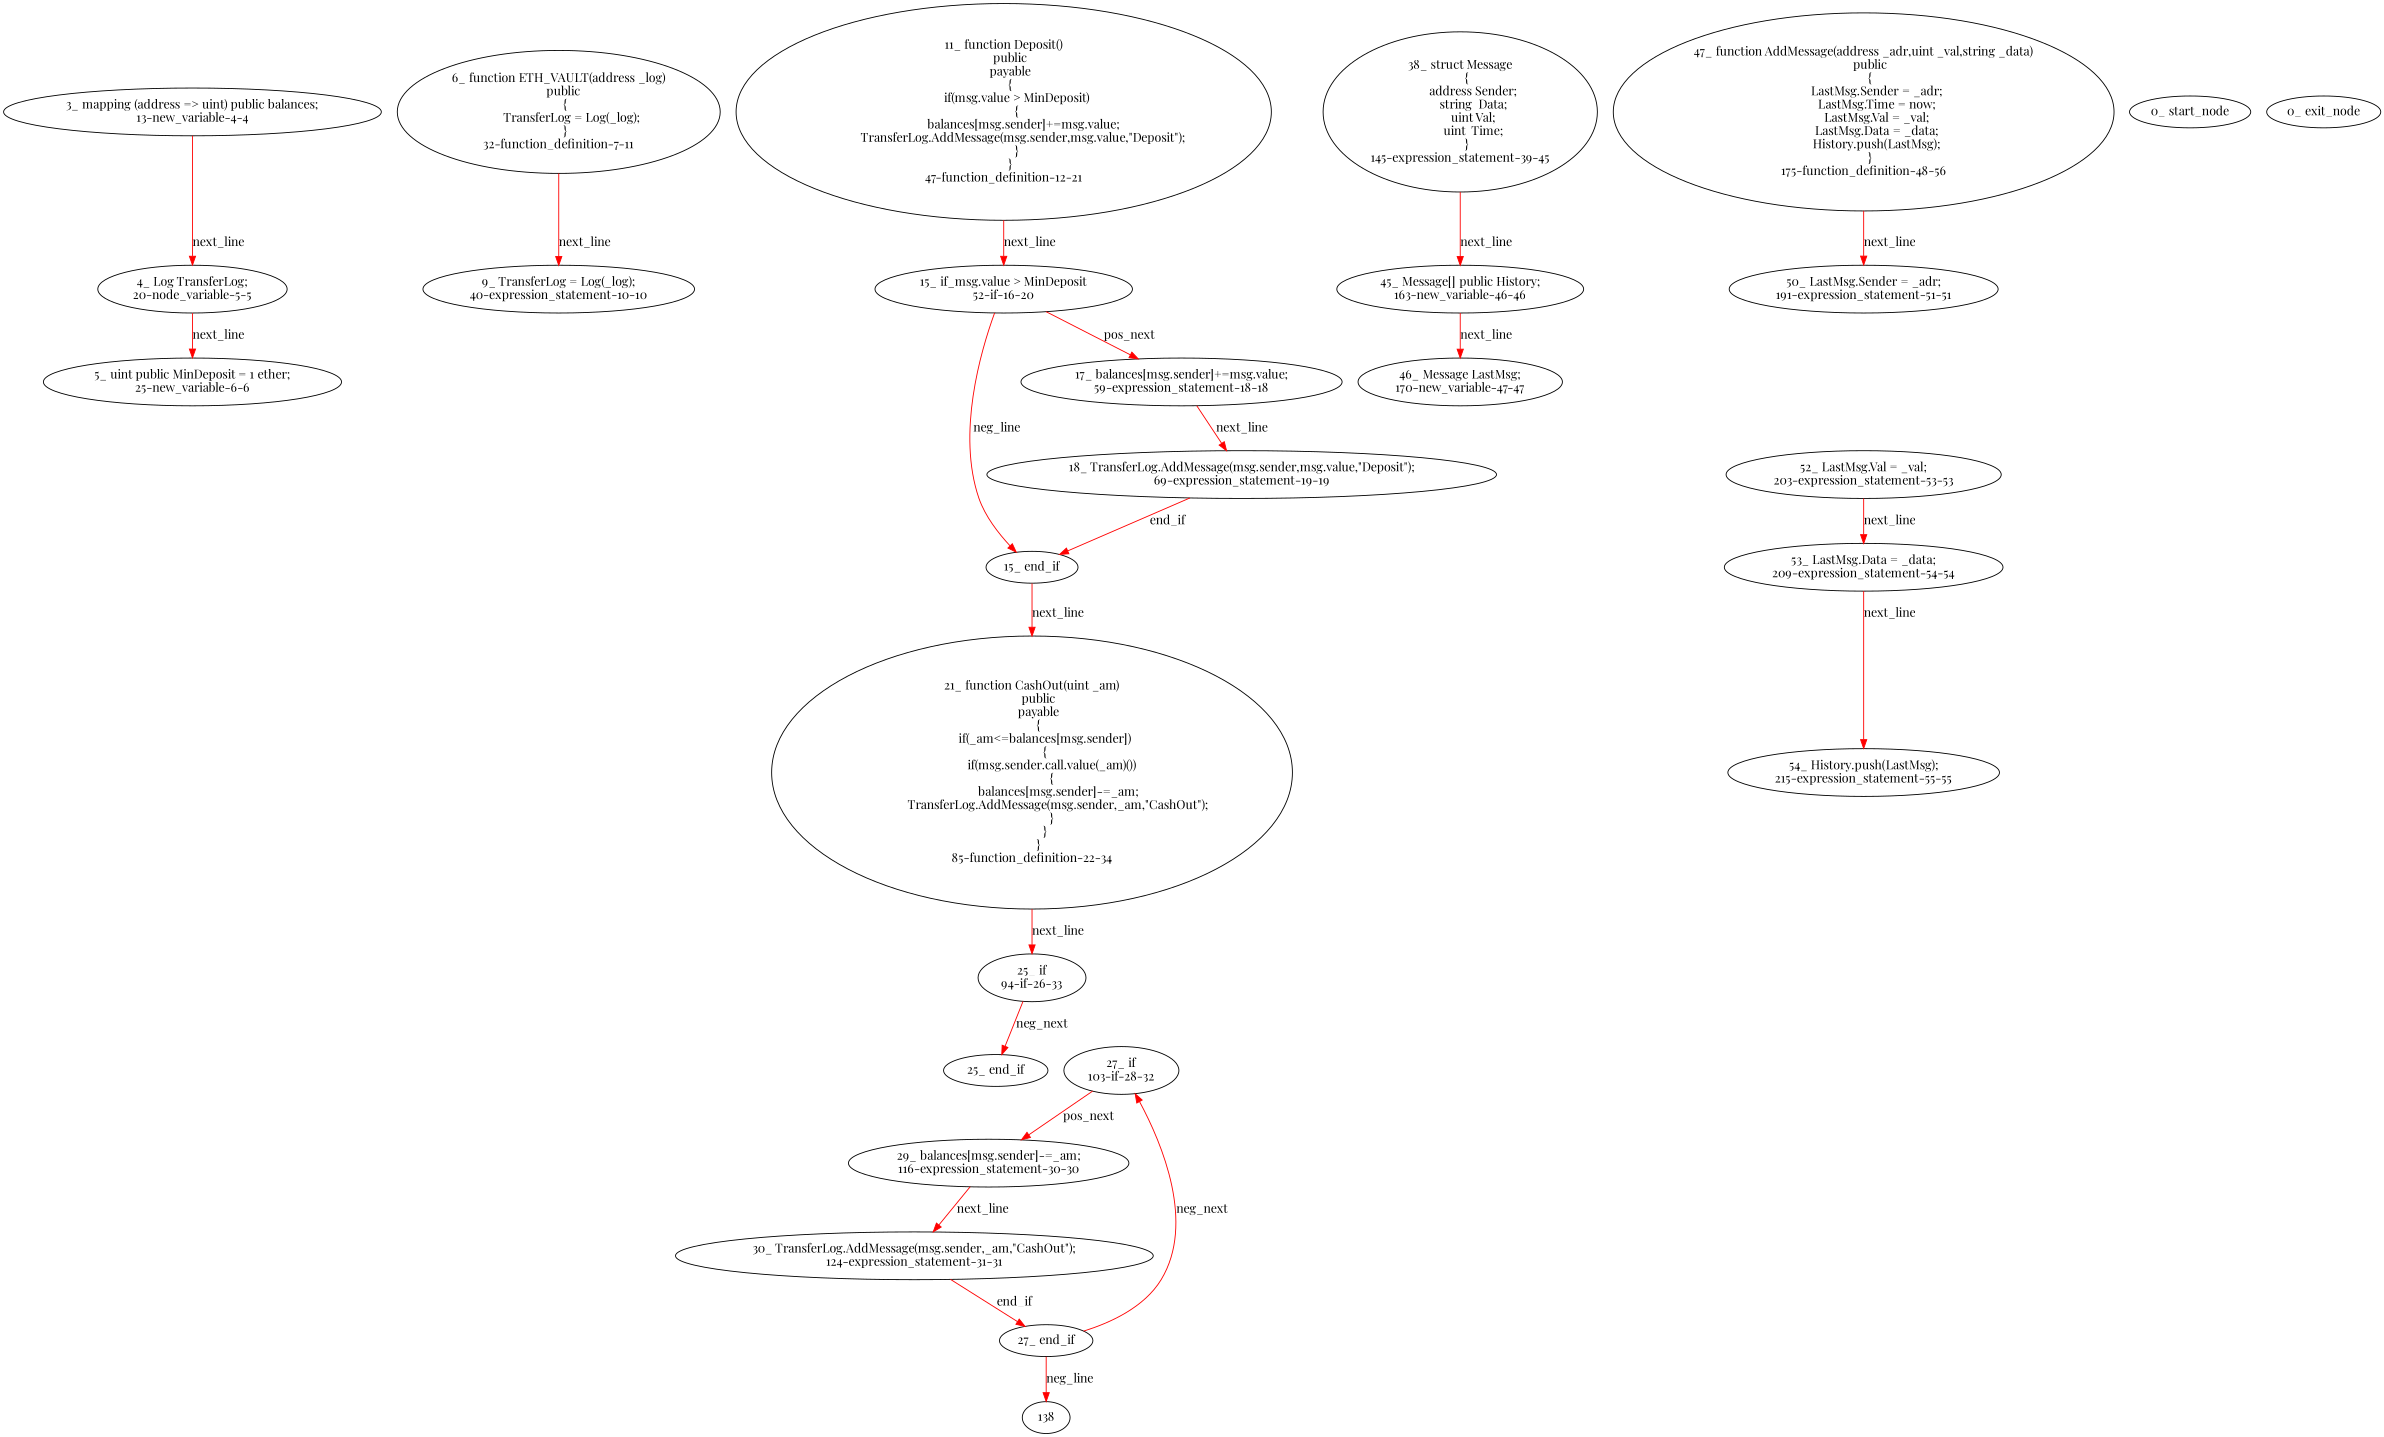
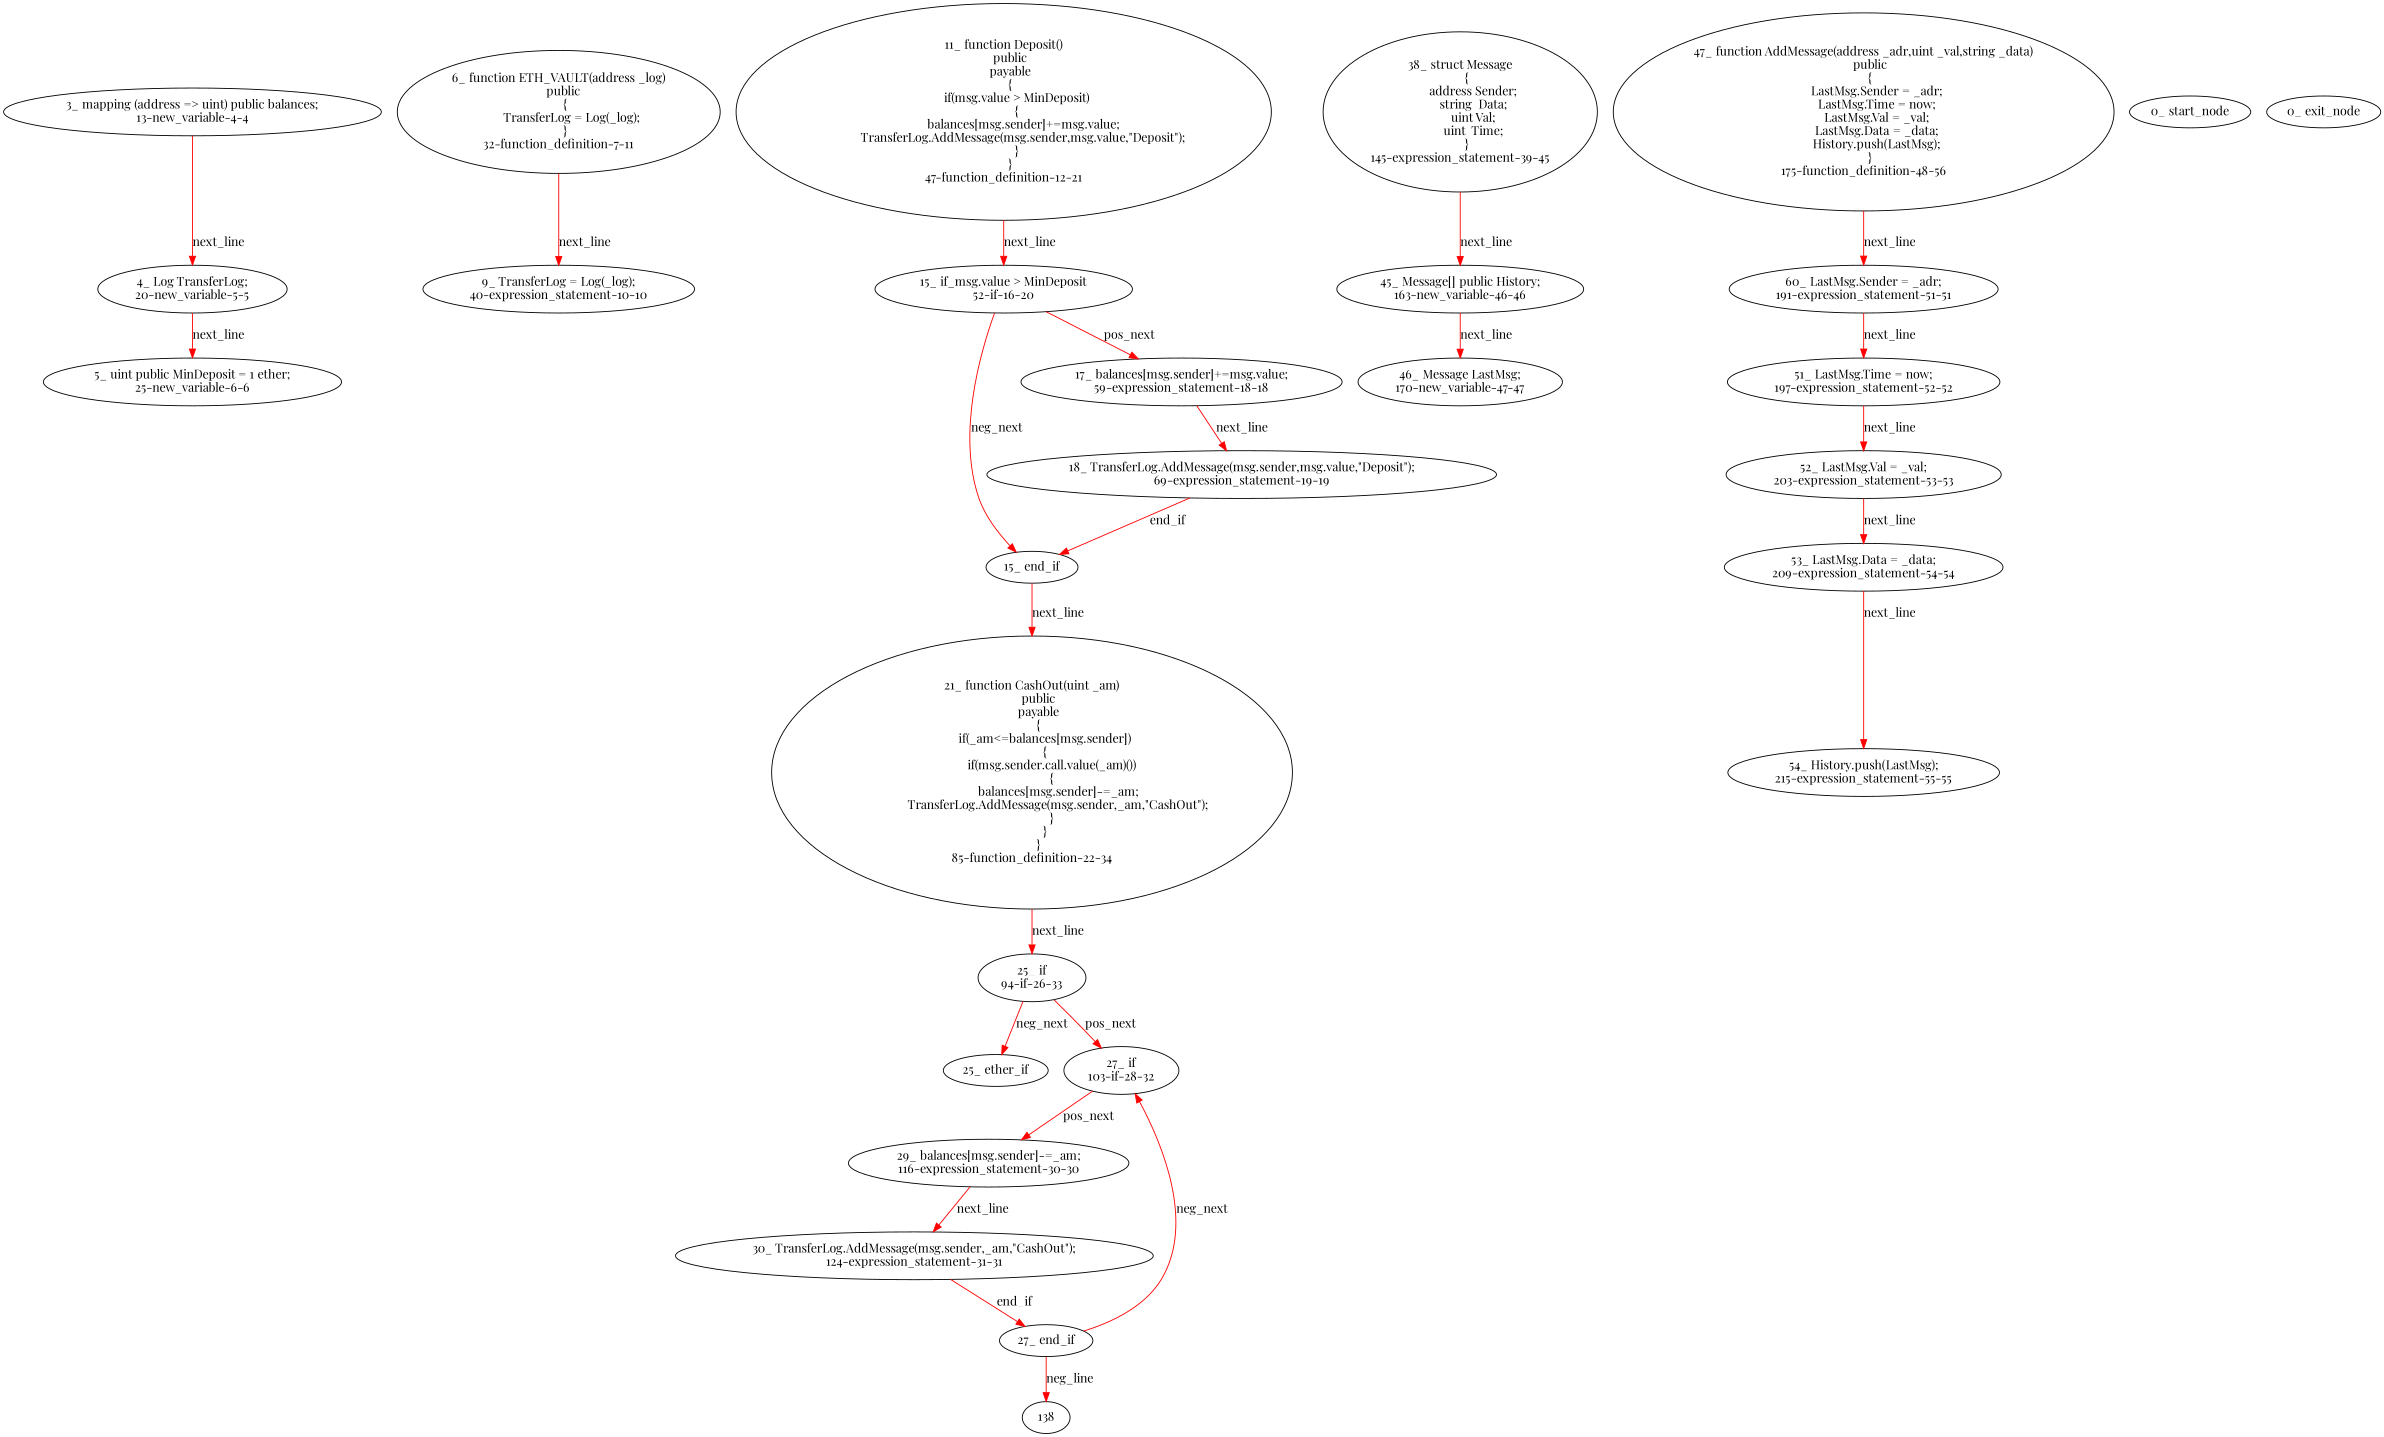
(192, 289) -> (192, 289)
(1864, 289) -> (1864, 289)
none -> (1864, 382)
(997, 428) -> (997, 428)
none -> (1075, 1021)
(996, 1070) -> (996, 1070)
